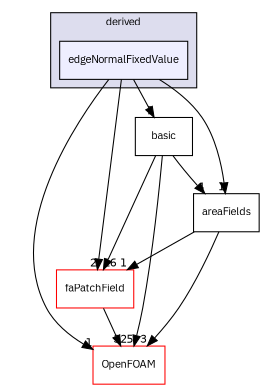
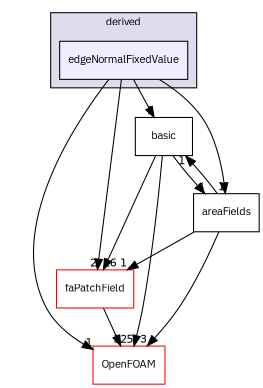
none -> (205, 178)
